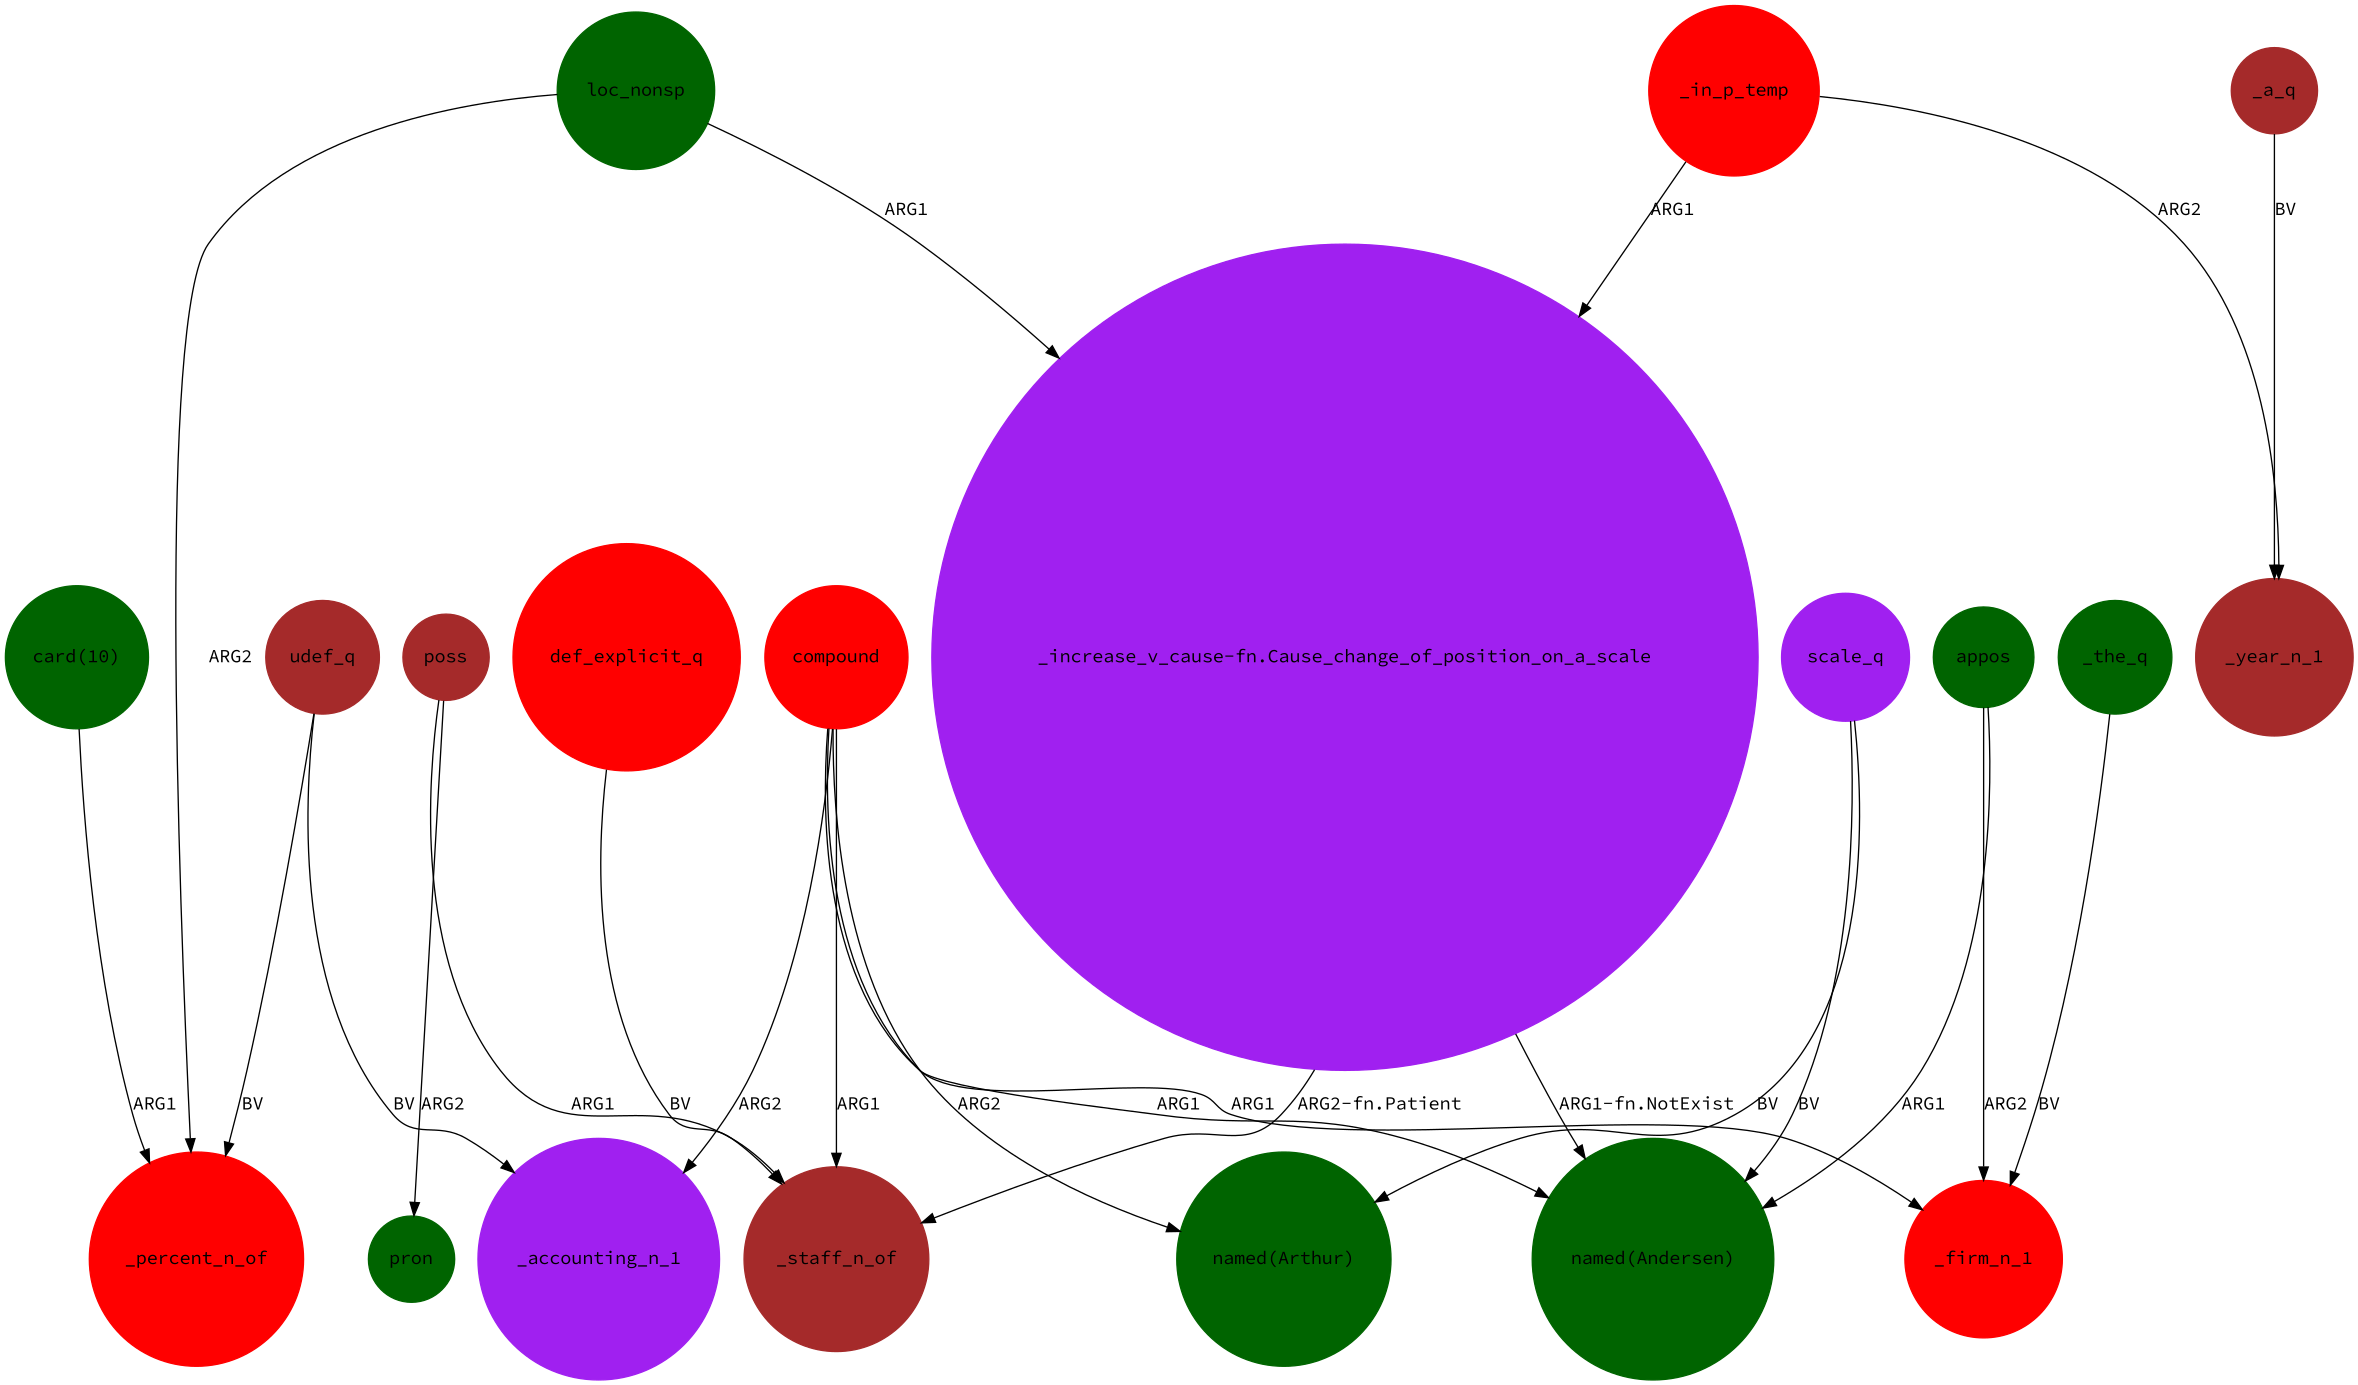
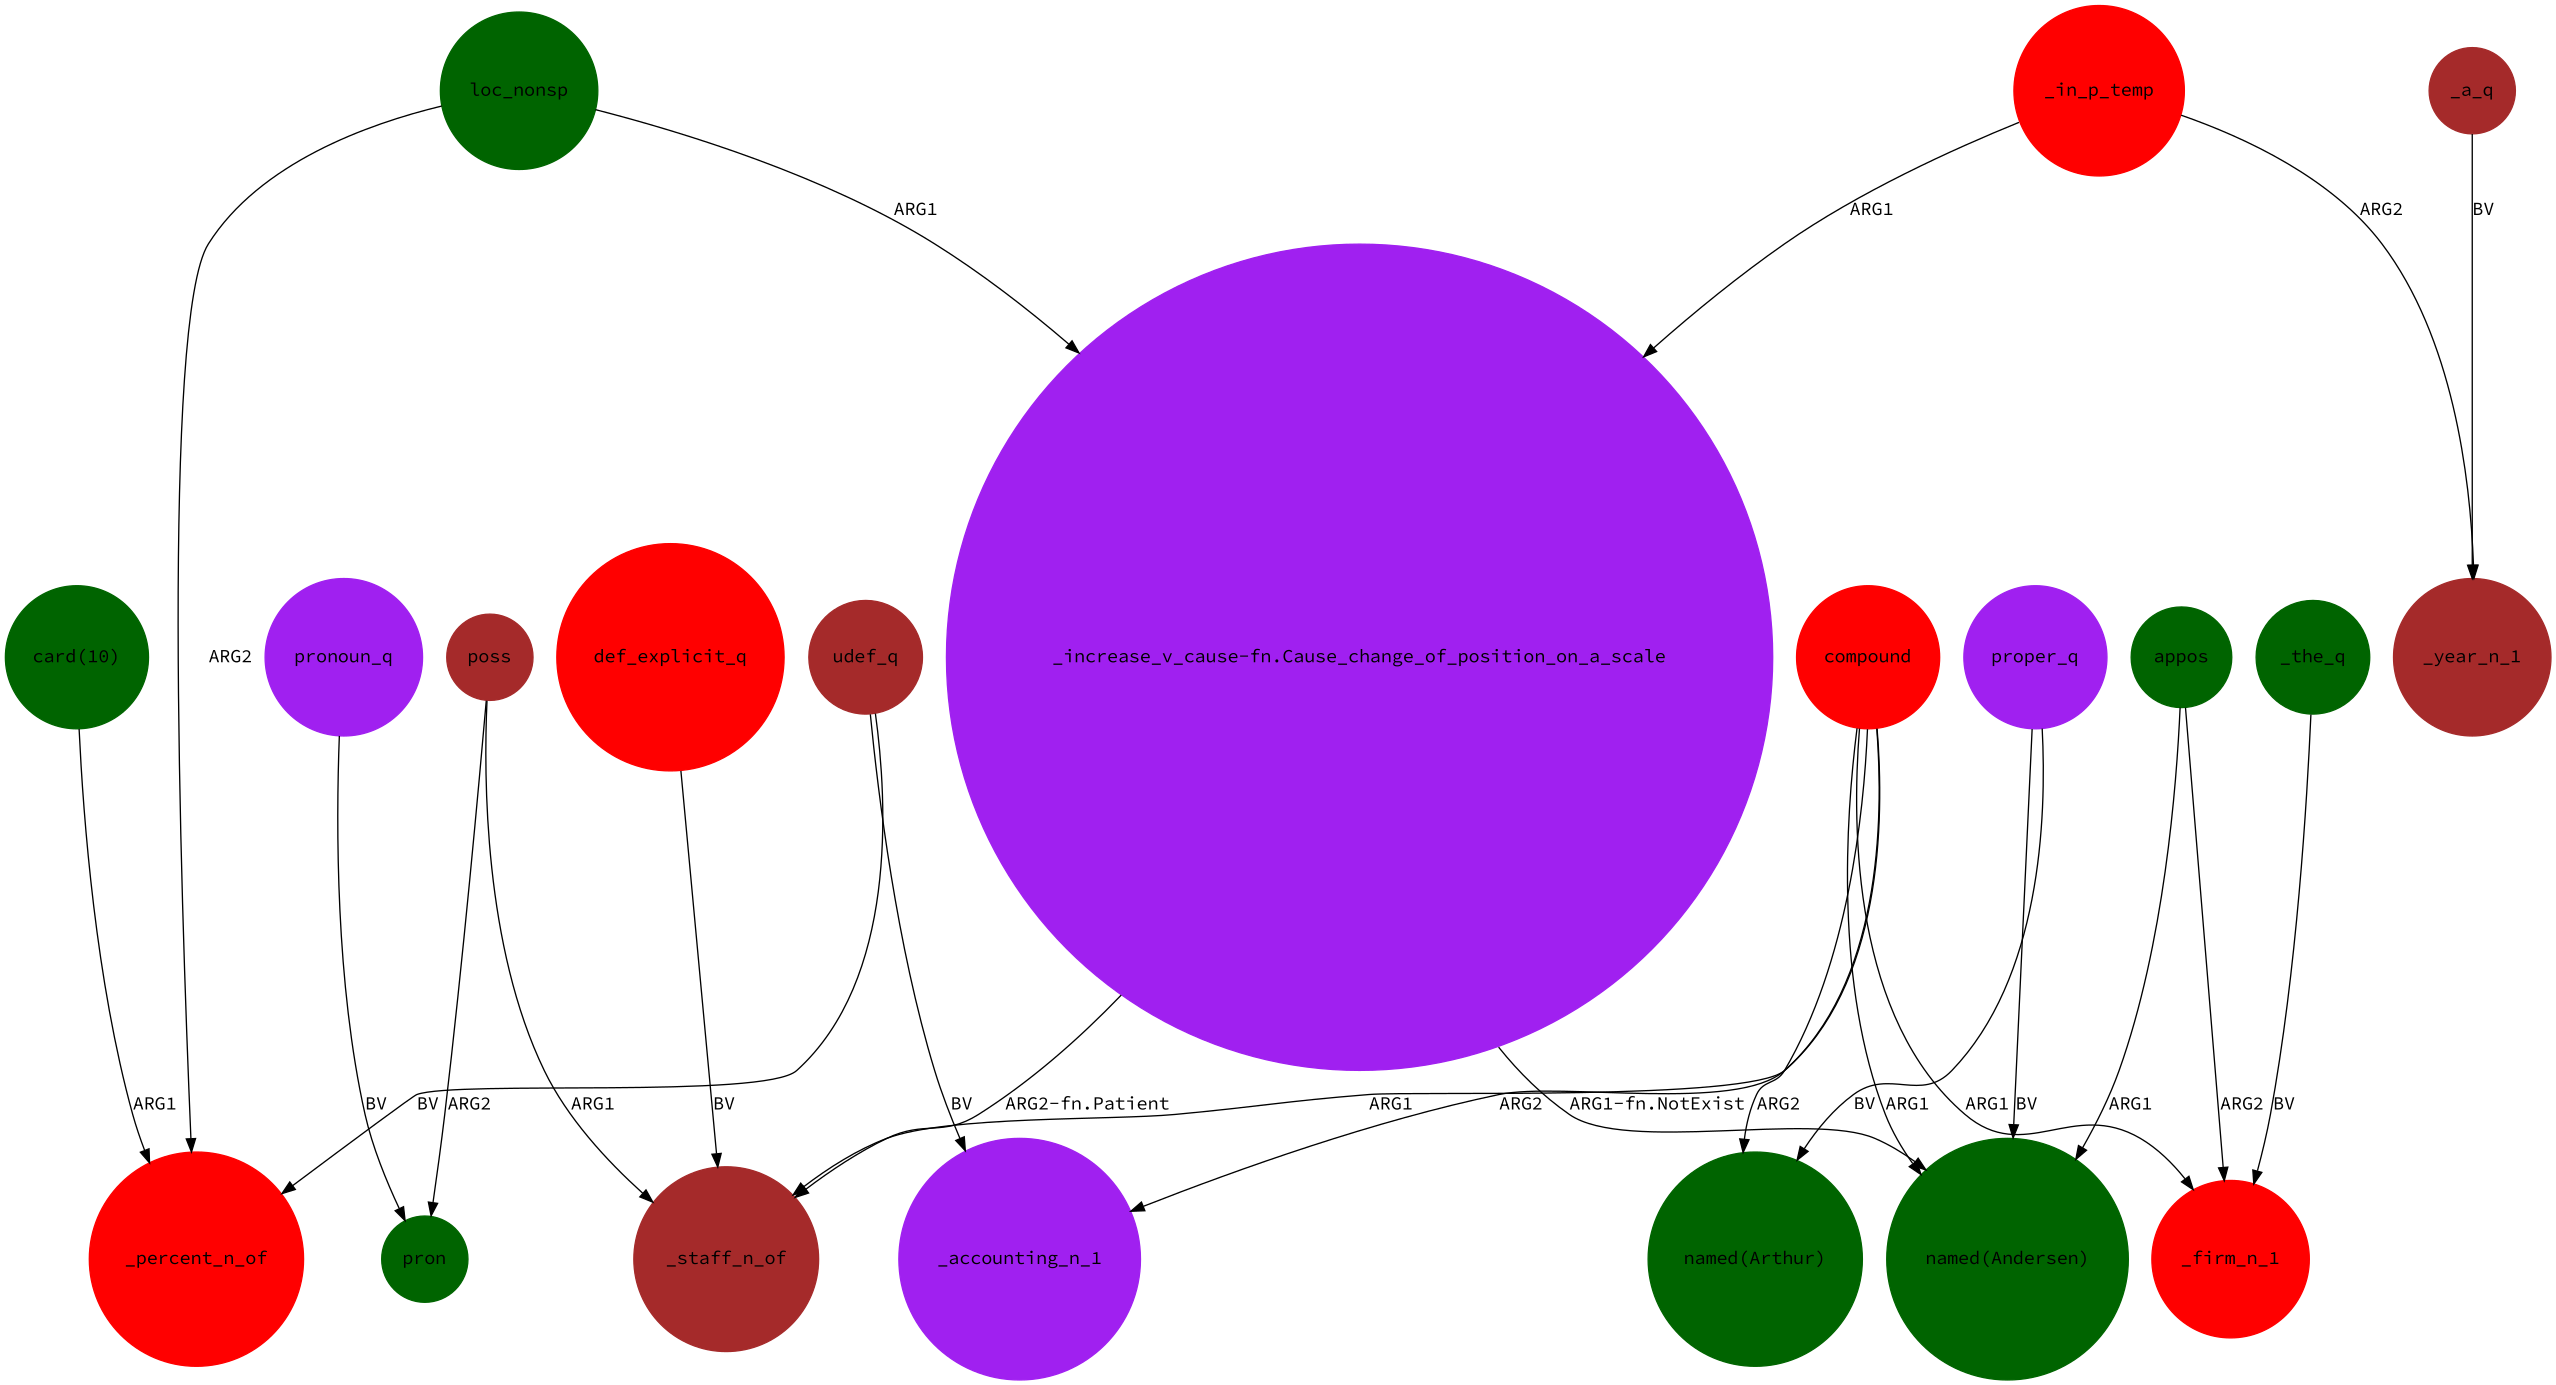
none -> (344, 657)
(1845, 657) -> (2035, 657)
